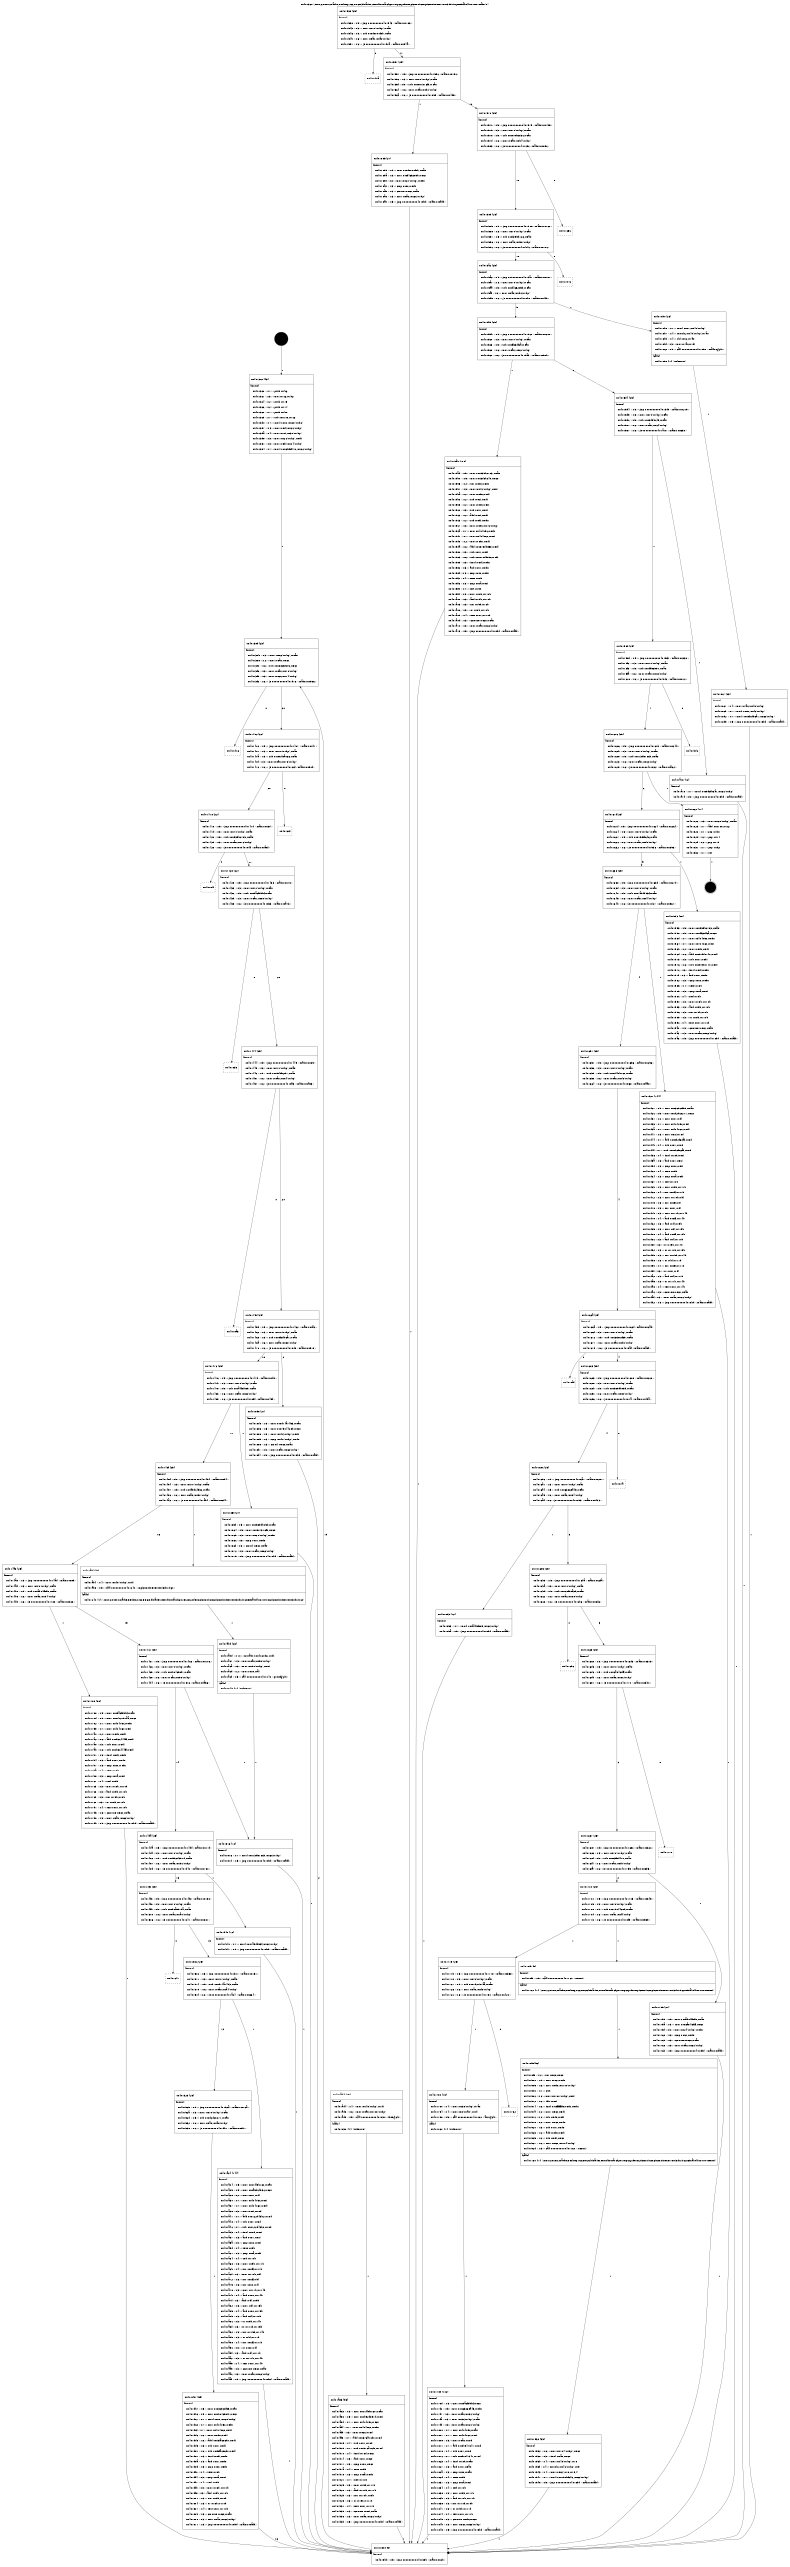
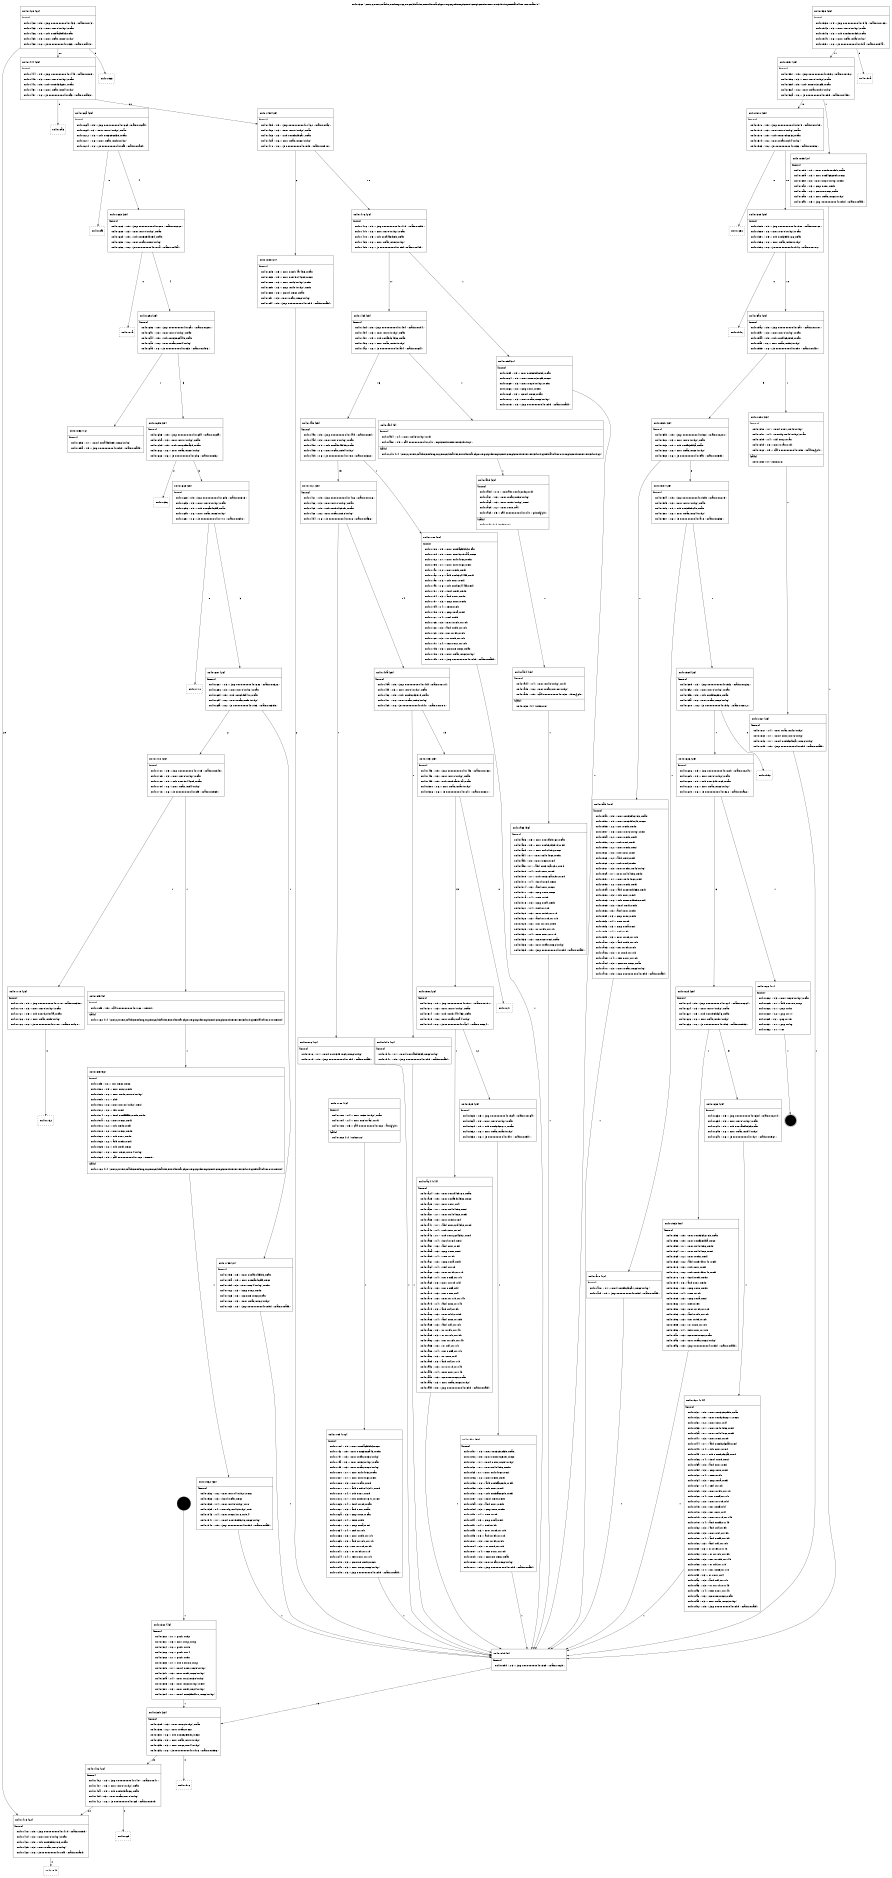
(246, 858) -> (3, 930)
(617, 1067) -> none
(254, 1765) -> (531, 598)
(470, 2044) -> none
(422, 2085) -> none
(276, 2539) -> (522, 1616)
